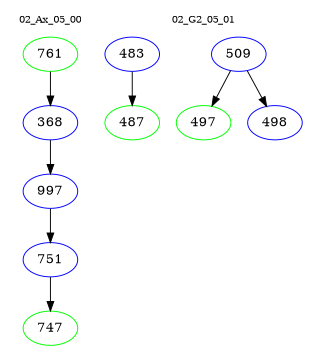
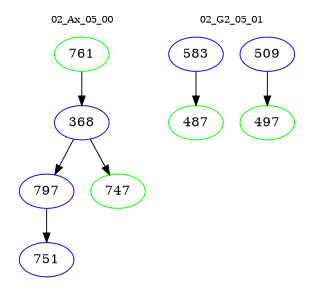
(132, 54) -> (196, 54)
(275, 123) -> none
(50, 191) -> (47, 191)
(50, 289) -> (98, 153)
